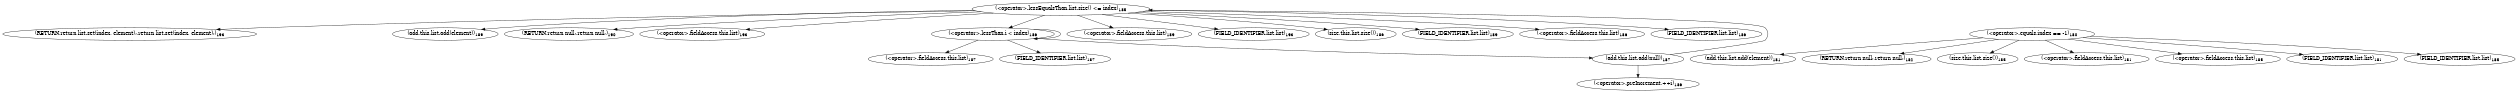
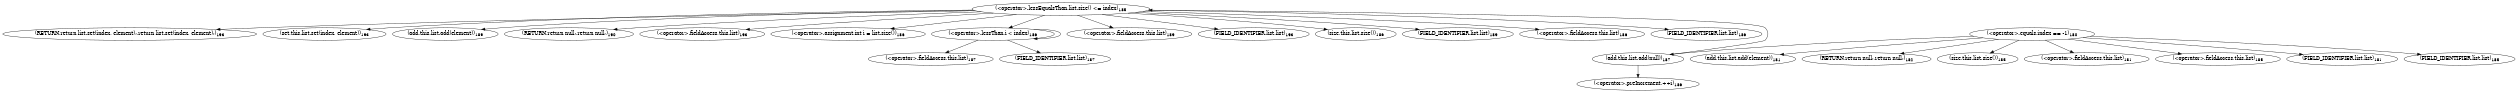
none -> (324, 34)
none -> (848, 34)
(1313, 51) -> (1823, 43)
